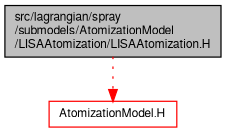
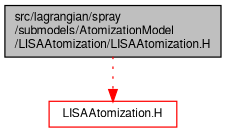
(113, 114) -> (113, 114)
